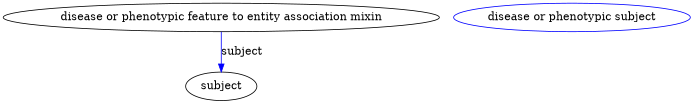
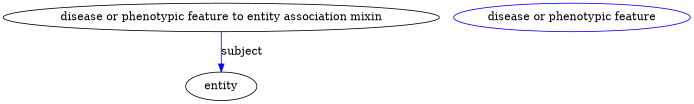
(572, 17) -> (572, 17)
(221, 86) -> (221, 86)
